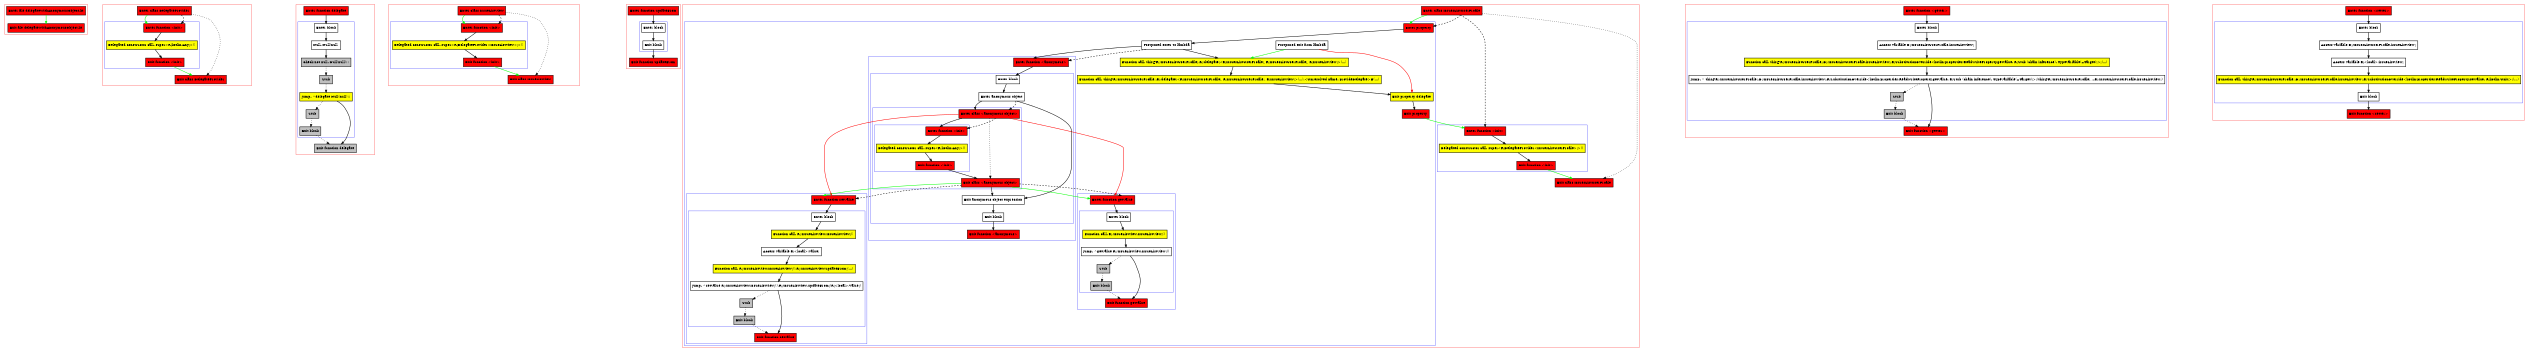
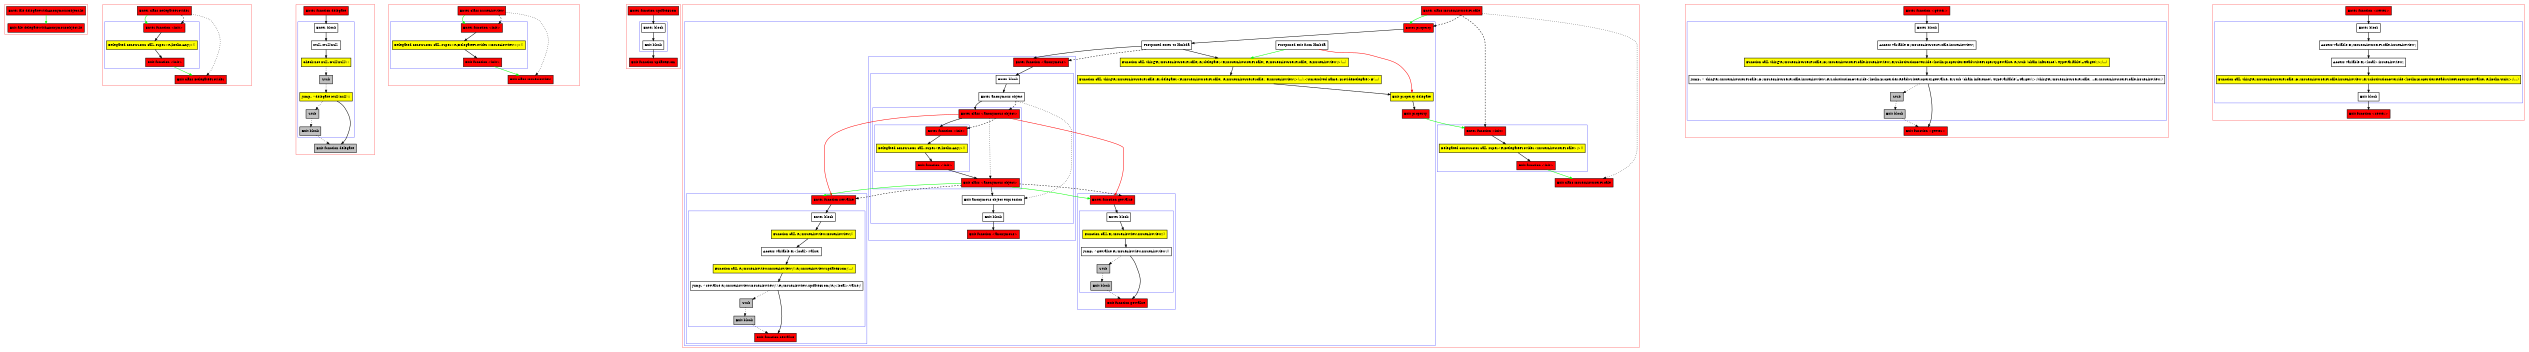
(326, 62) -> (326, 62)
(1071, 146) -> (1071, 146)
